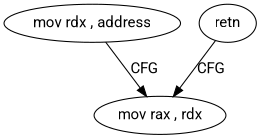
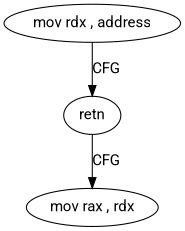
(123, 65) -> (92, 64)
